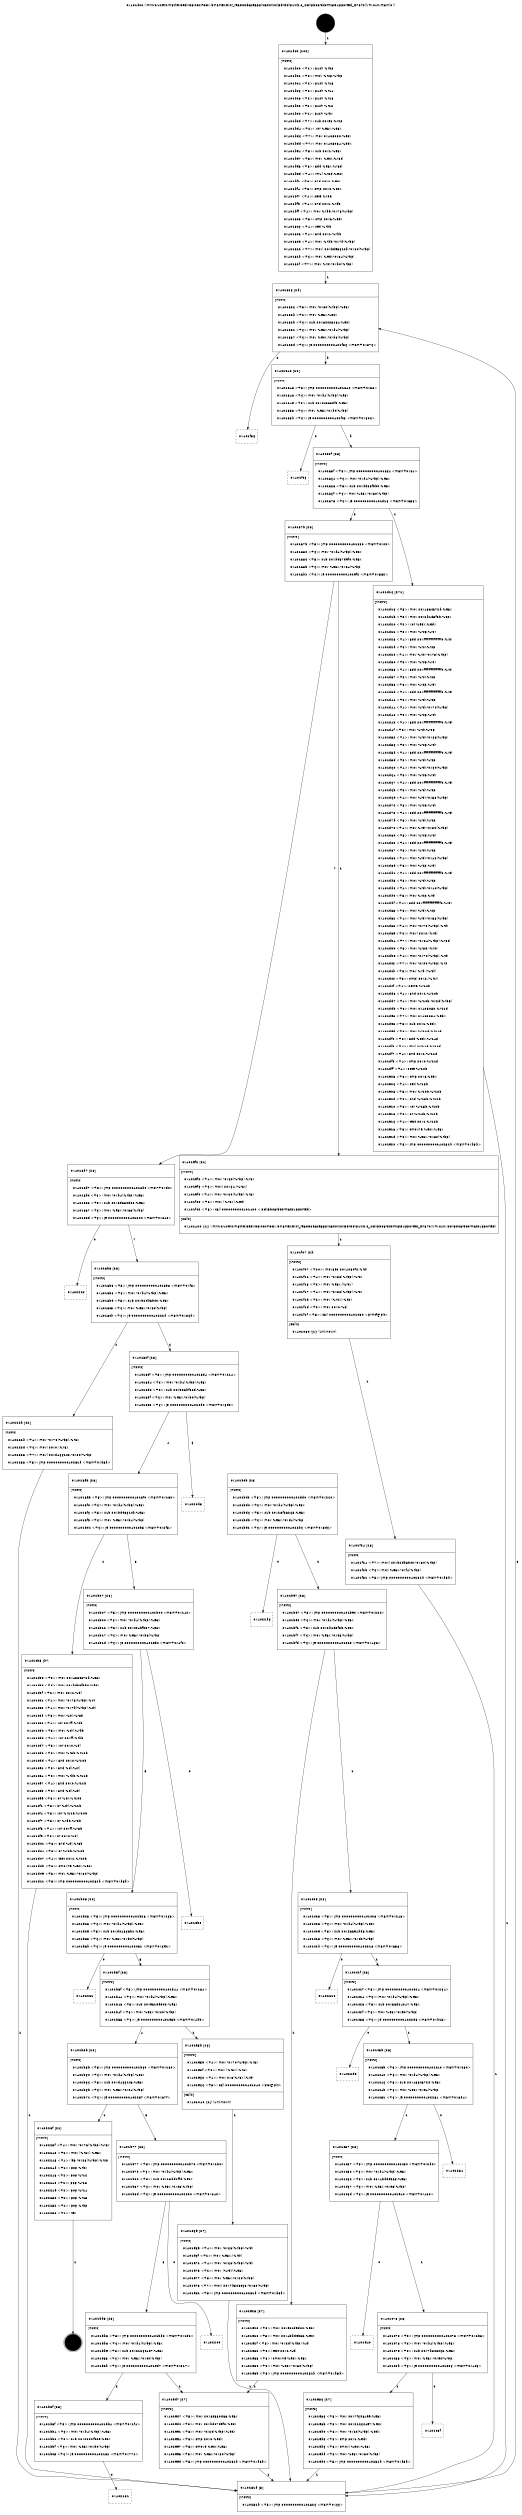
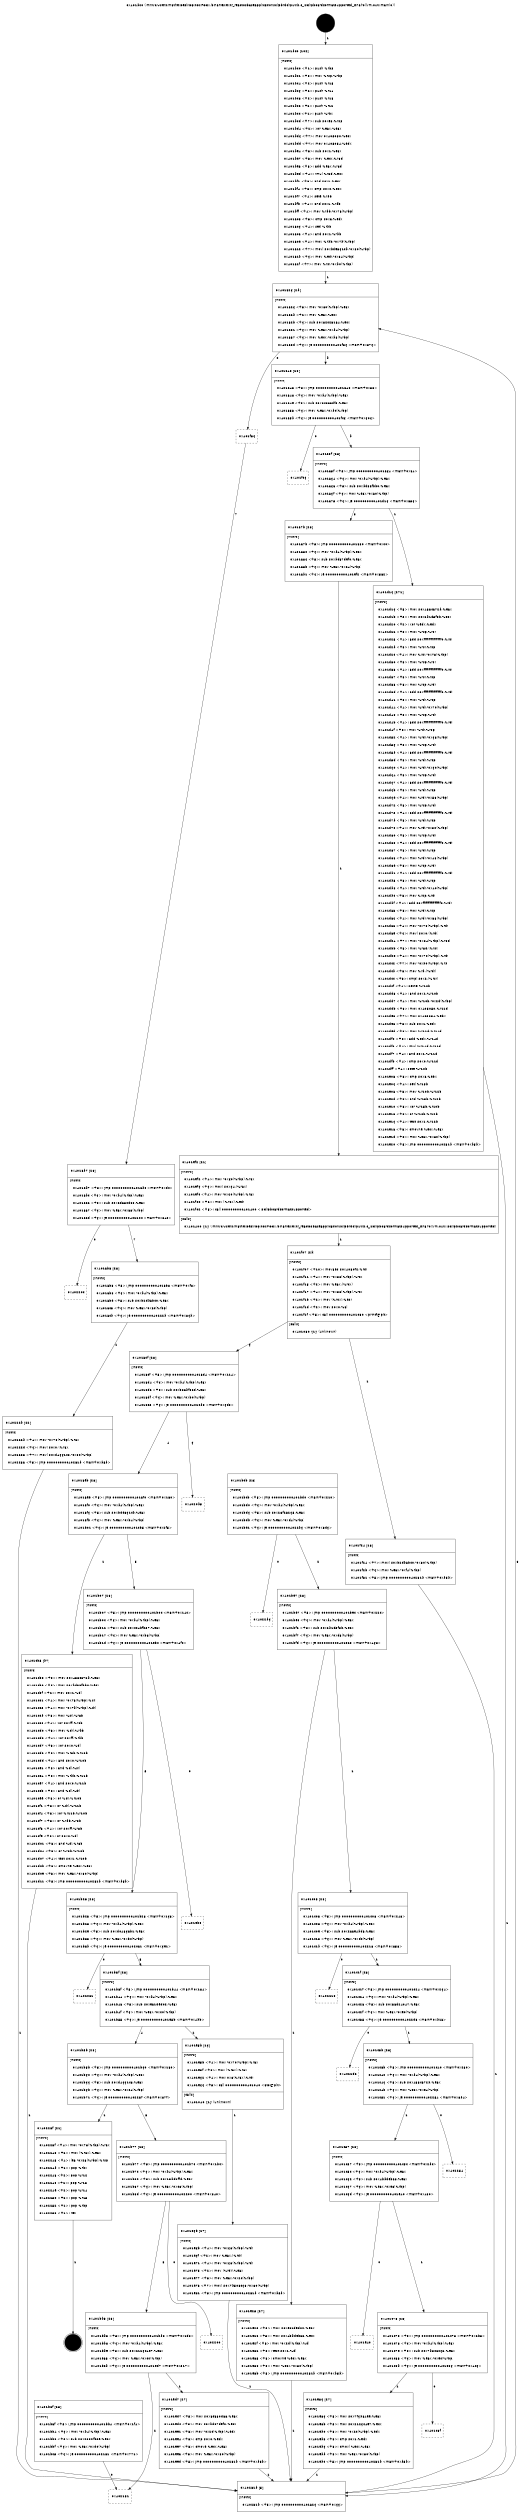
(282, 901) -> (186, 803)
(164, 1336) -> (263, 1336)
(115, 2386) -> (152, 2433)
(253, 2386) -> (291, 2430)
